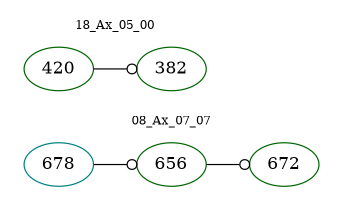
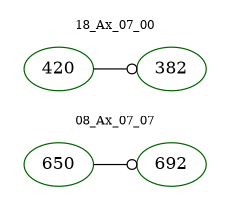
(115, 26) -> (115, 26)
(59, 165) -> none
(172, 165) -> (59, 165)
(284, 165) -> (172, 165)
